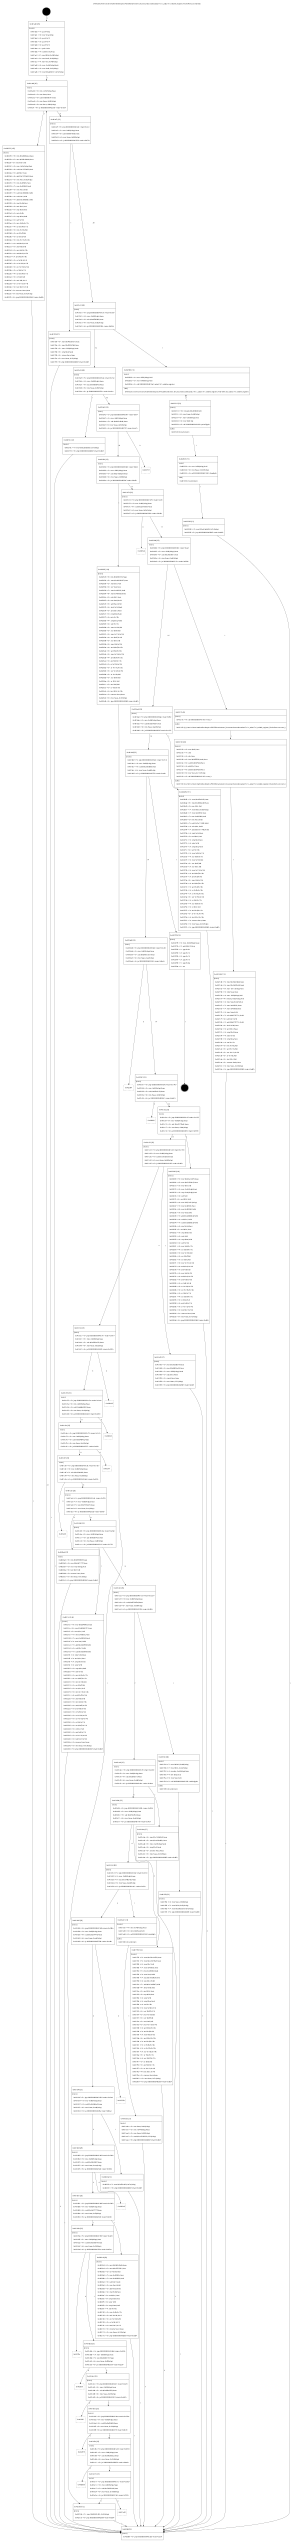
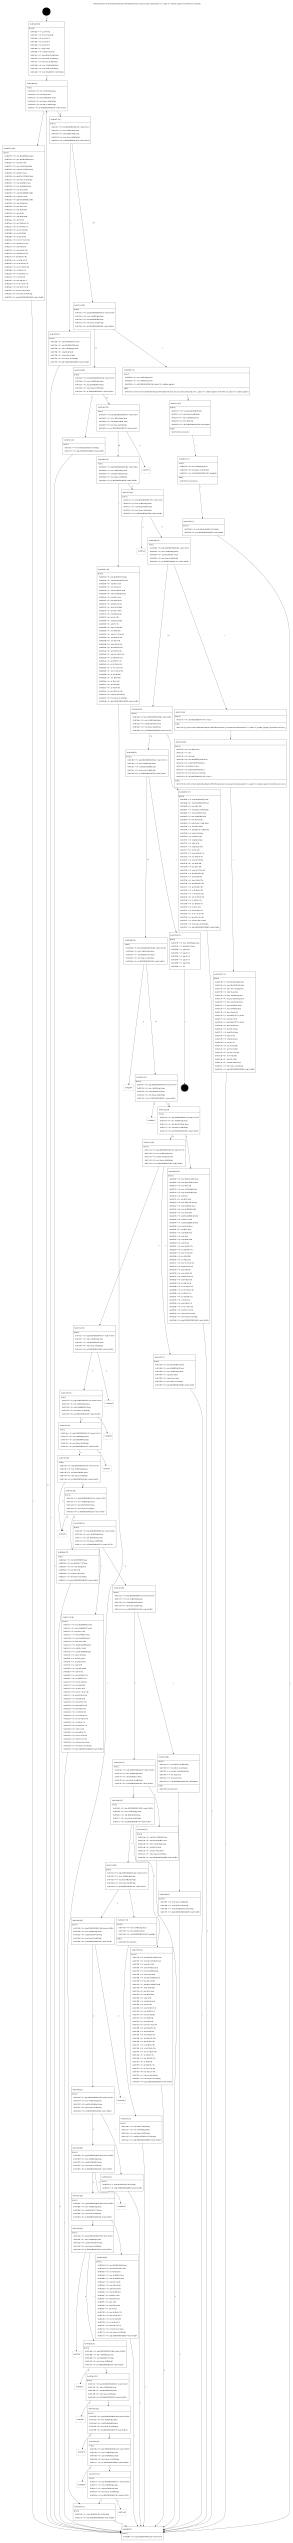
(186, 398) -> (188, 397)
(90, 1517) -> (64, 1522)
